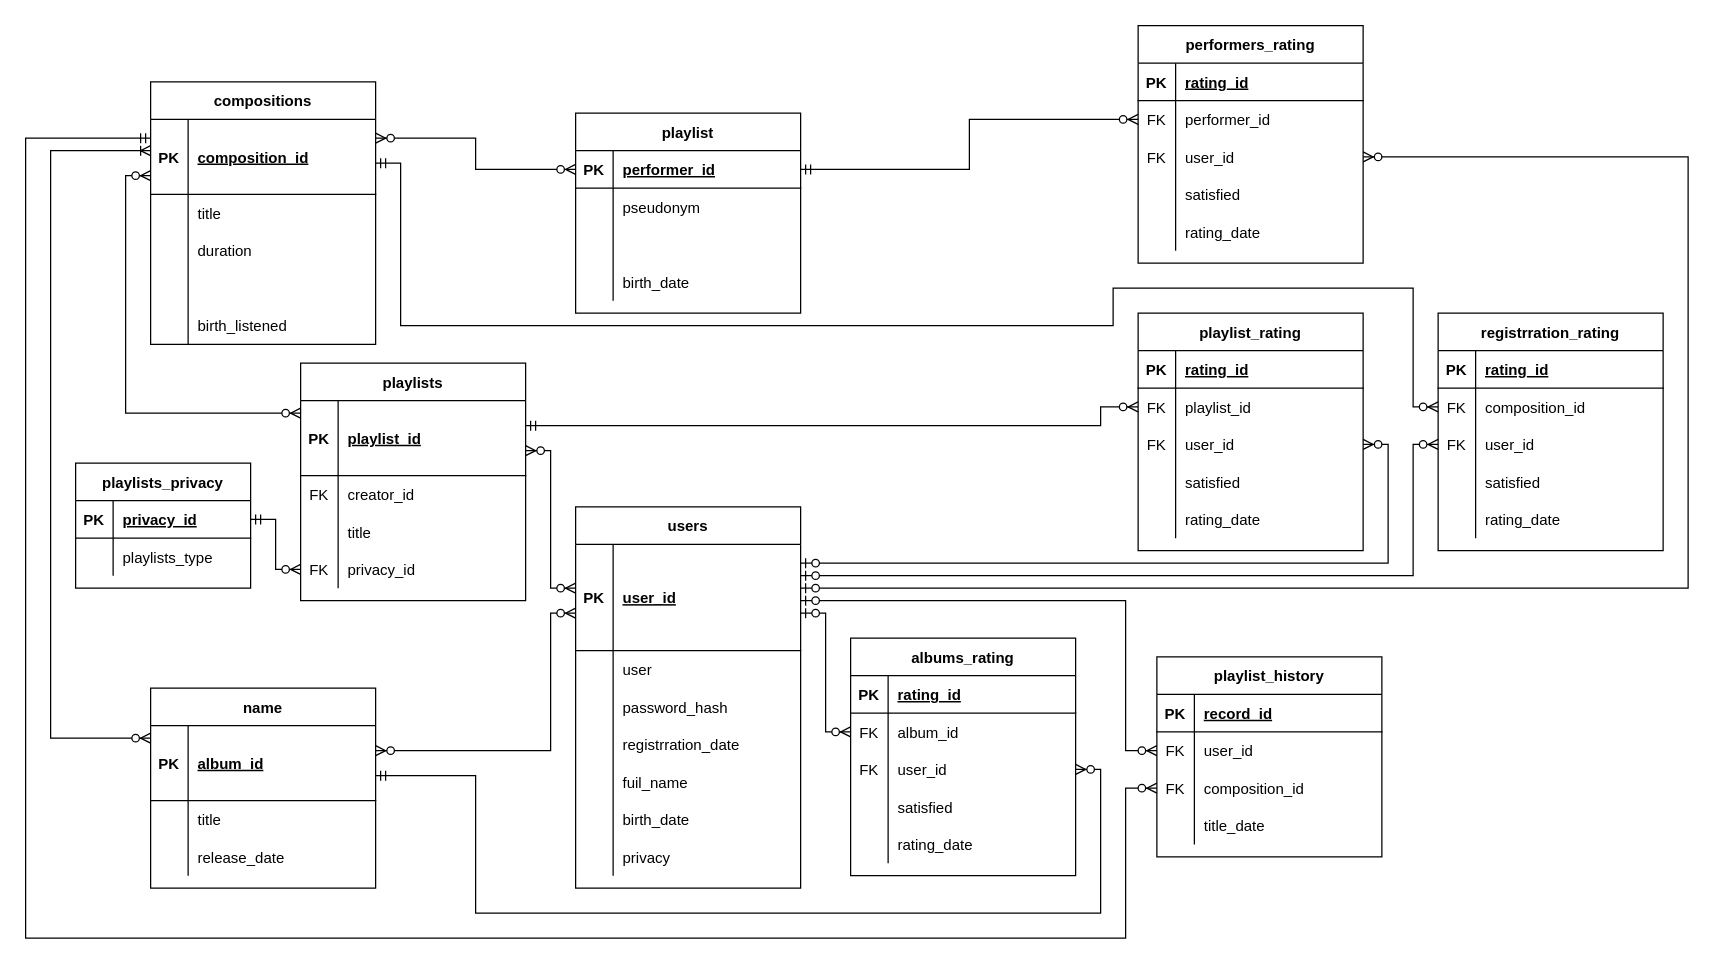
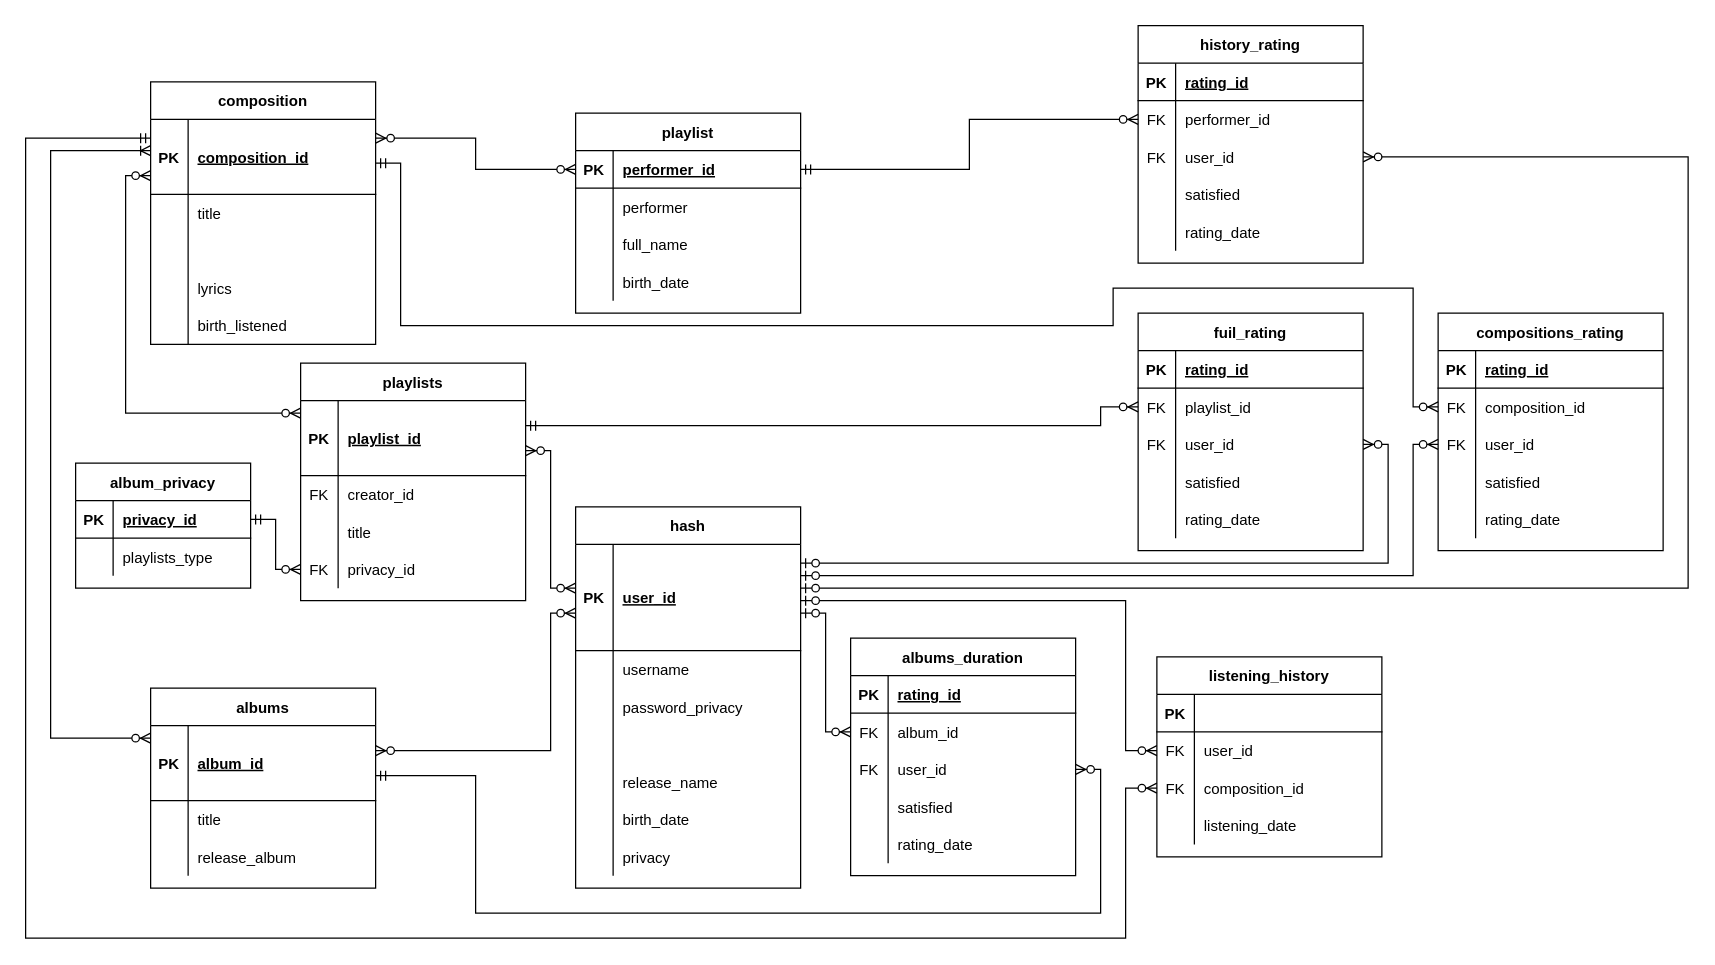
(1250, 45) -> (1250, 45)
(263, 101) -> (263, 101)
(660, 208) -> (660, 208)
none -> (707, 244)
(282, 251) -> none
none -> (282, 288)
(1250, 333) -> (1250, 333)
(1550, 333) -> (1550, 333)
(163, 483) -> (163, 483)
(688, 526) -> (688, 526)
(963, 658) -> (963, 658)
(639, 670) -> (656, 670)
(1269, 676) -> (1269, 676)
(263, 708) -> (263, 708)
(677, 708) -> (688, 708)
(1288, 713) -> none
(707, 744) -> none
(656, 783) -> (671, 783)
(1242, 826) -> (1257, 826)
(246, 858) -> (248, 858)
